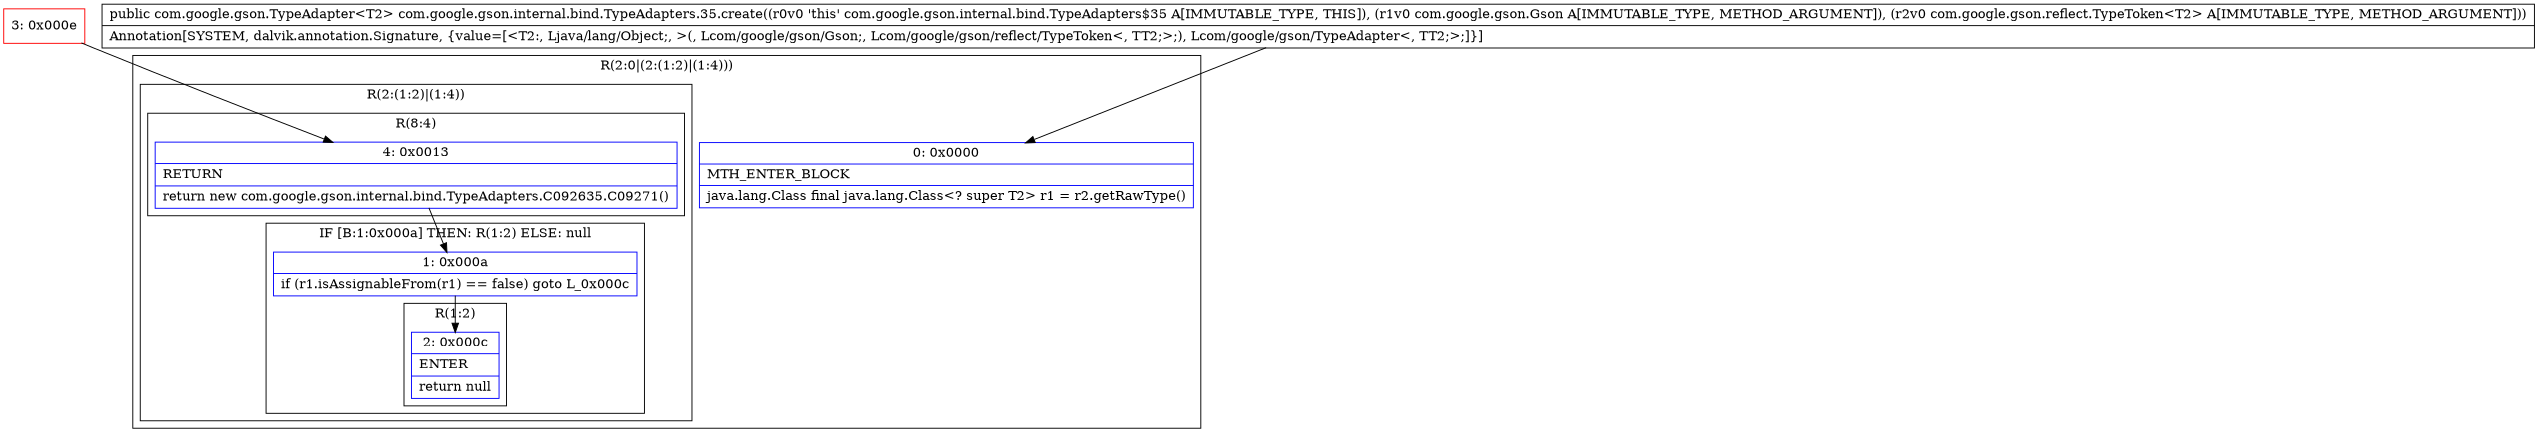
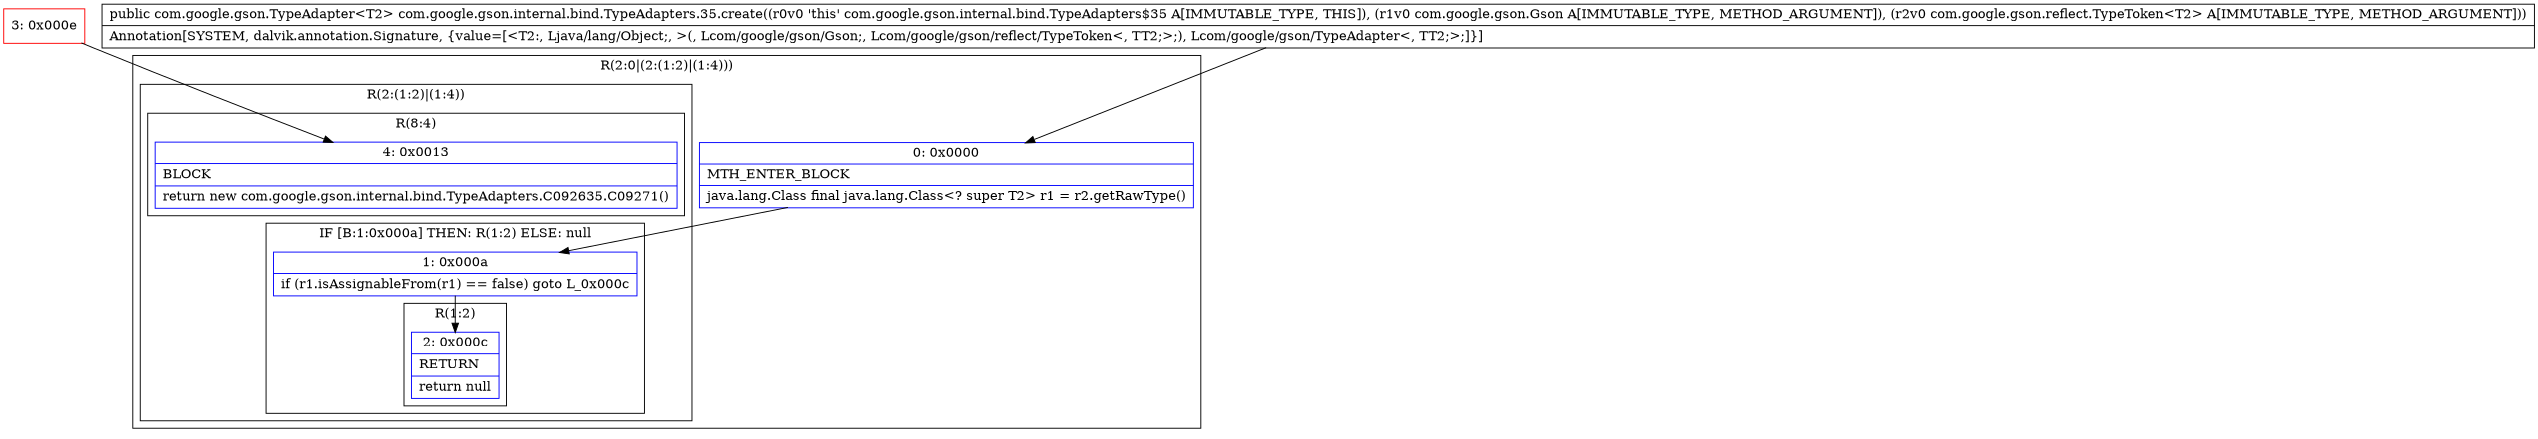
(193, 174) -> (187, 174)
(438, 229) -> (678, 229)
(444, 364) -> (449, 364)
